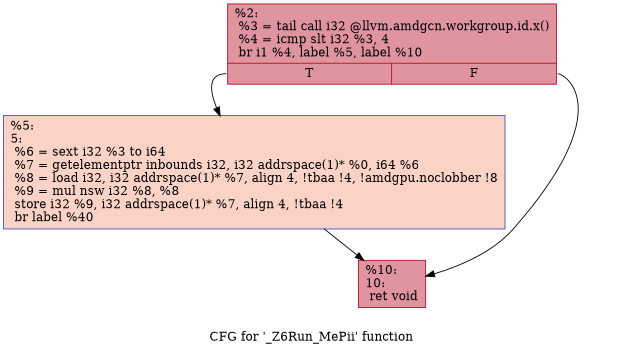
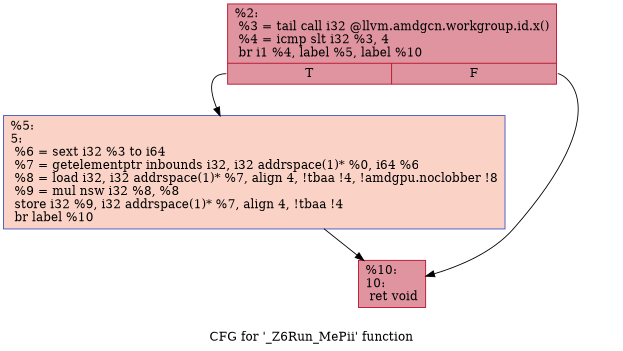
(52, 218) -> (52, 218)
